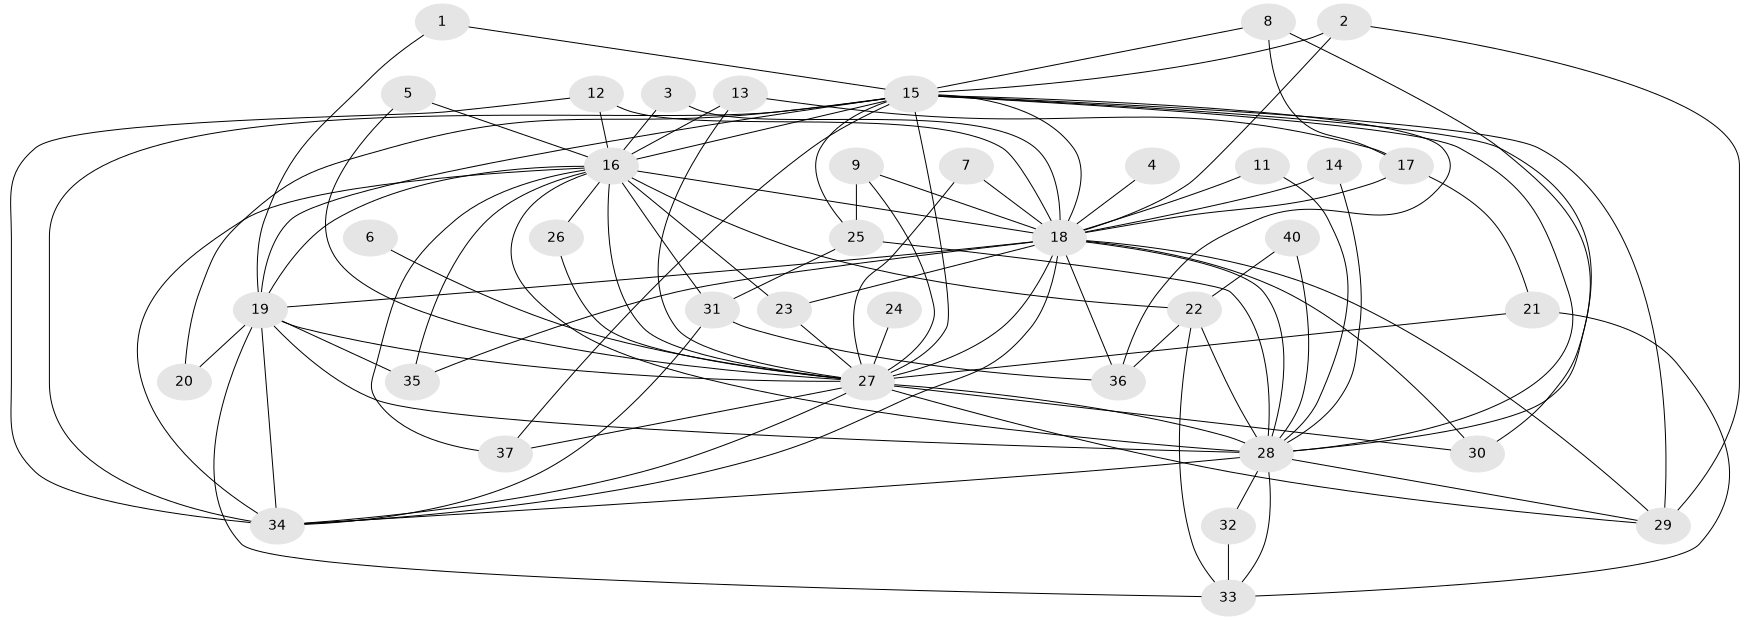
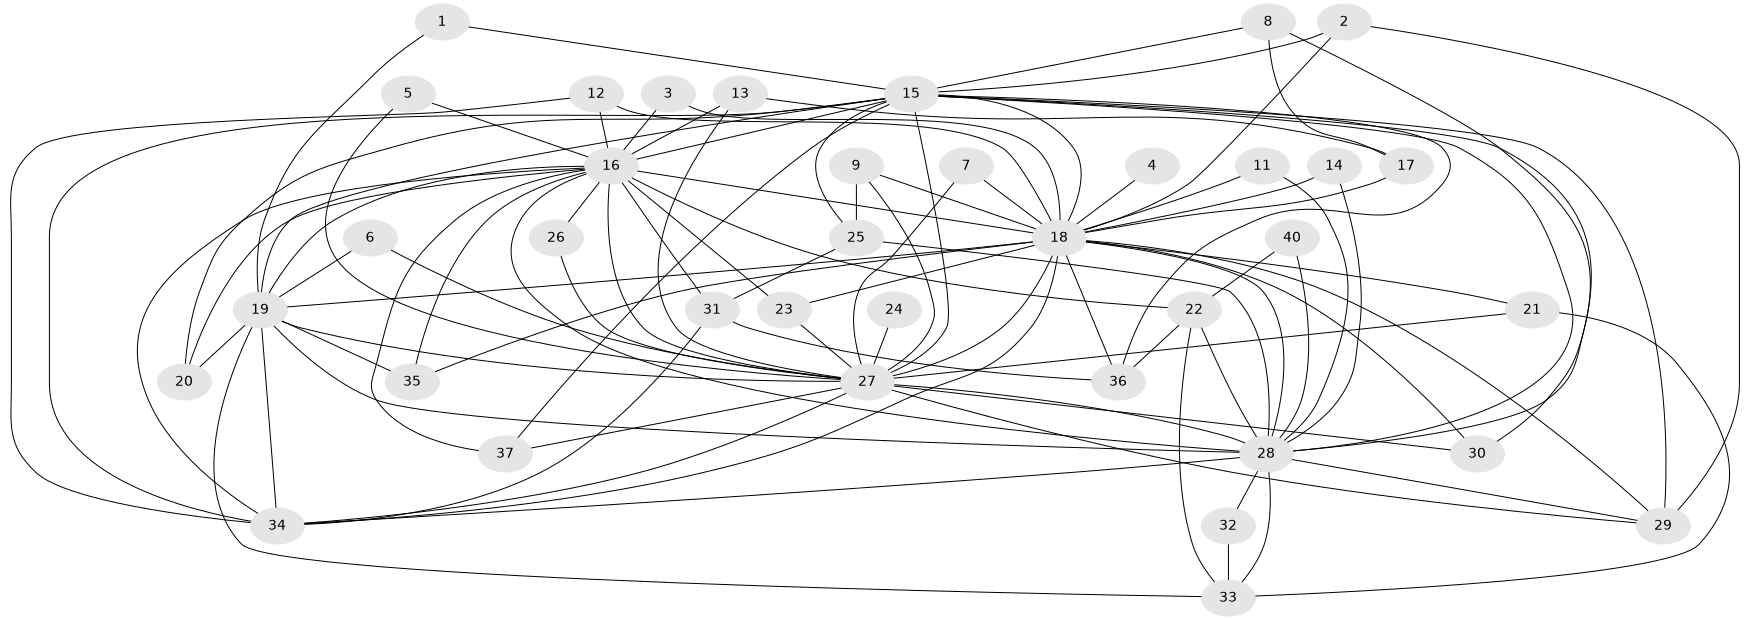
(1493, 222) -> (1287, 267)
none -> (270, 233)
none -> (315, 274)
